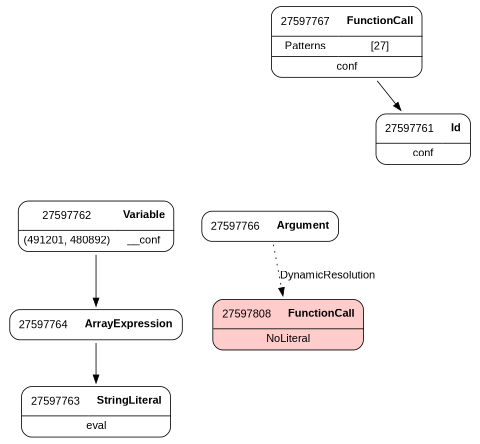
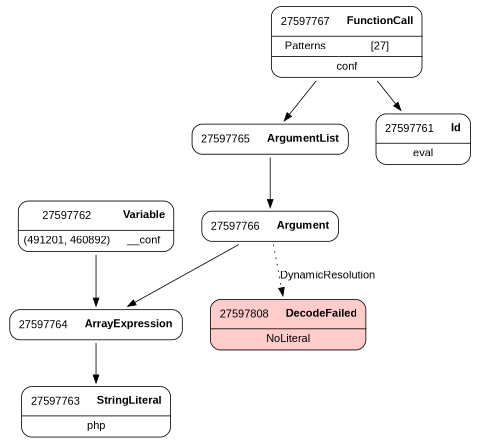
none -> (270, 139)
(423, 153) -> (423, 153)
(67, 240) -> (67, 240)
none -> (187, 273)
(321, 313) -> (321, 313)
(96, 426) -> (96, 426)
